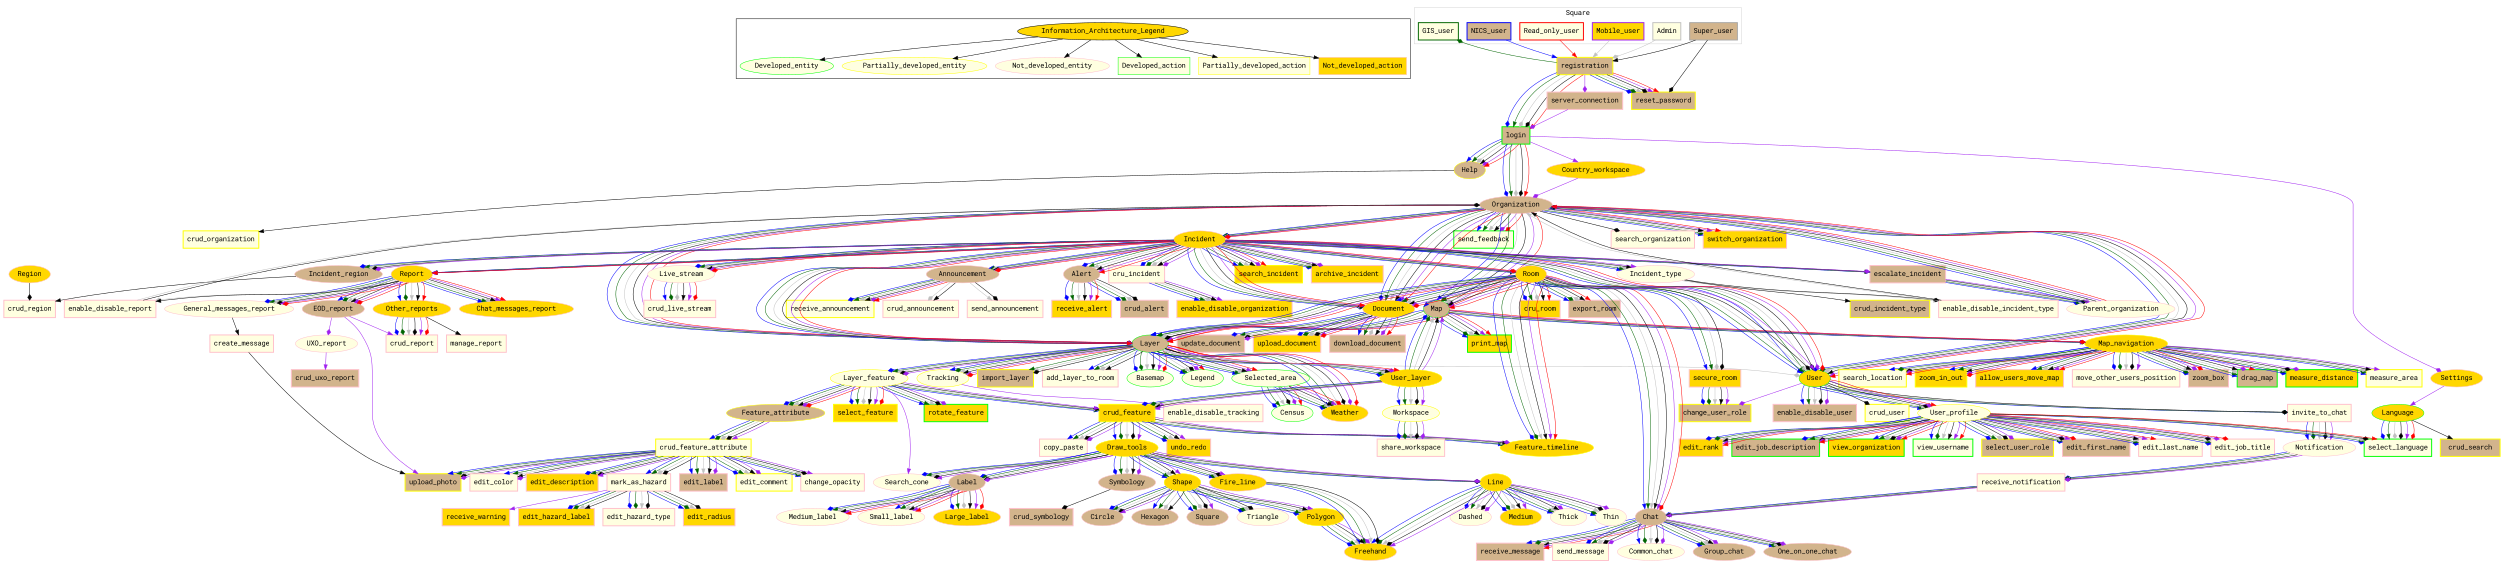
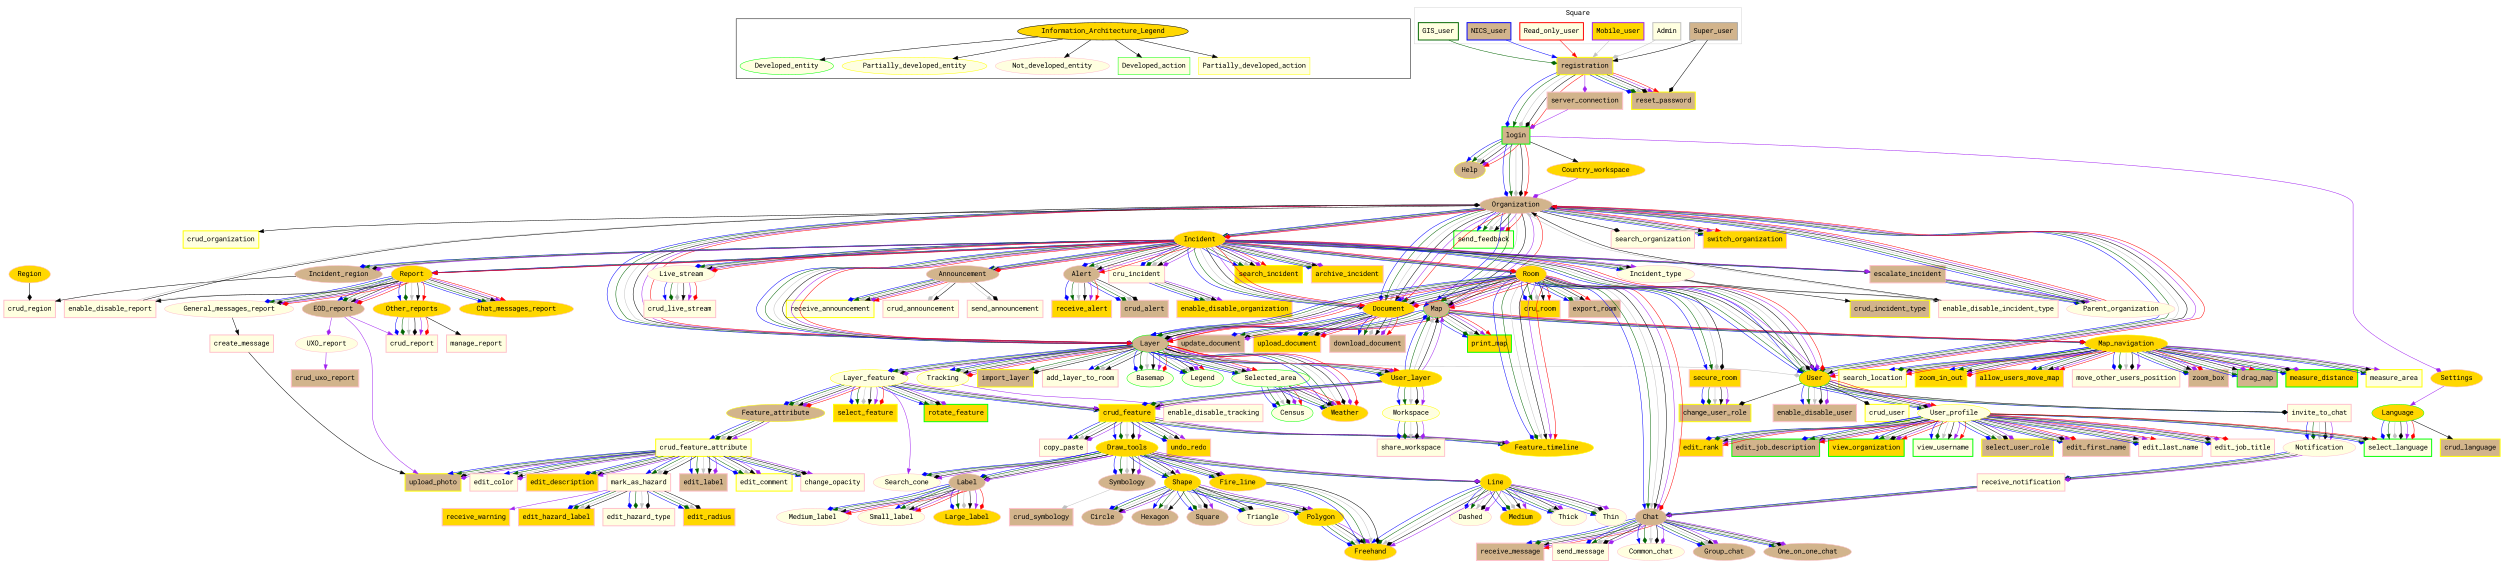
(1509, 55) -> (1499, 54)
(1363, 66) -> none
(1552, 151) -> (1552, 151)
(858, 186) -> (780, 216)
(1773, 393) -> (1773, 393)
(2470, 448) -> (2470, 448)
(1089, 498) -> (1089, 498)
